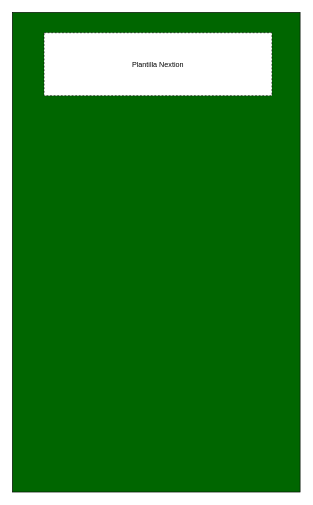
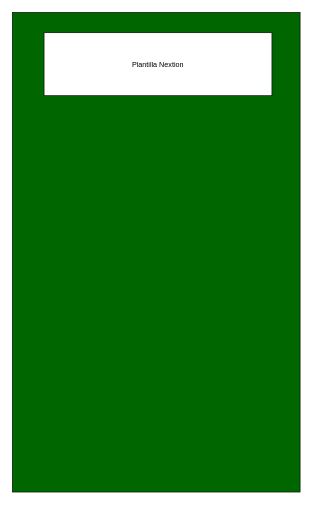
(158, 64) -> (158, 64)
